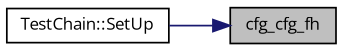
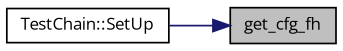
(283, 26) -> (283, 26)
